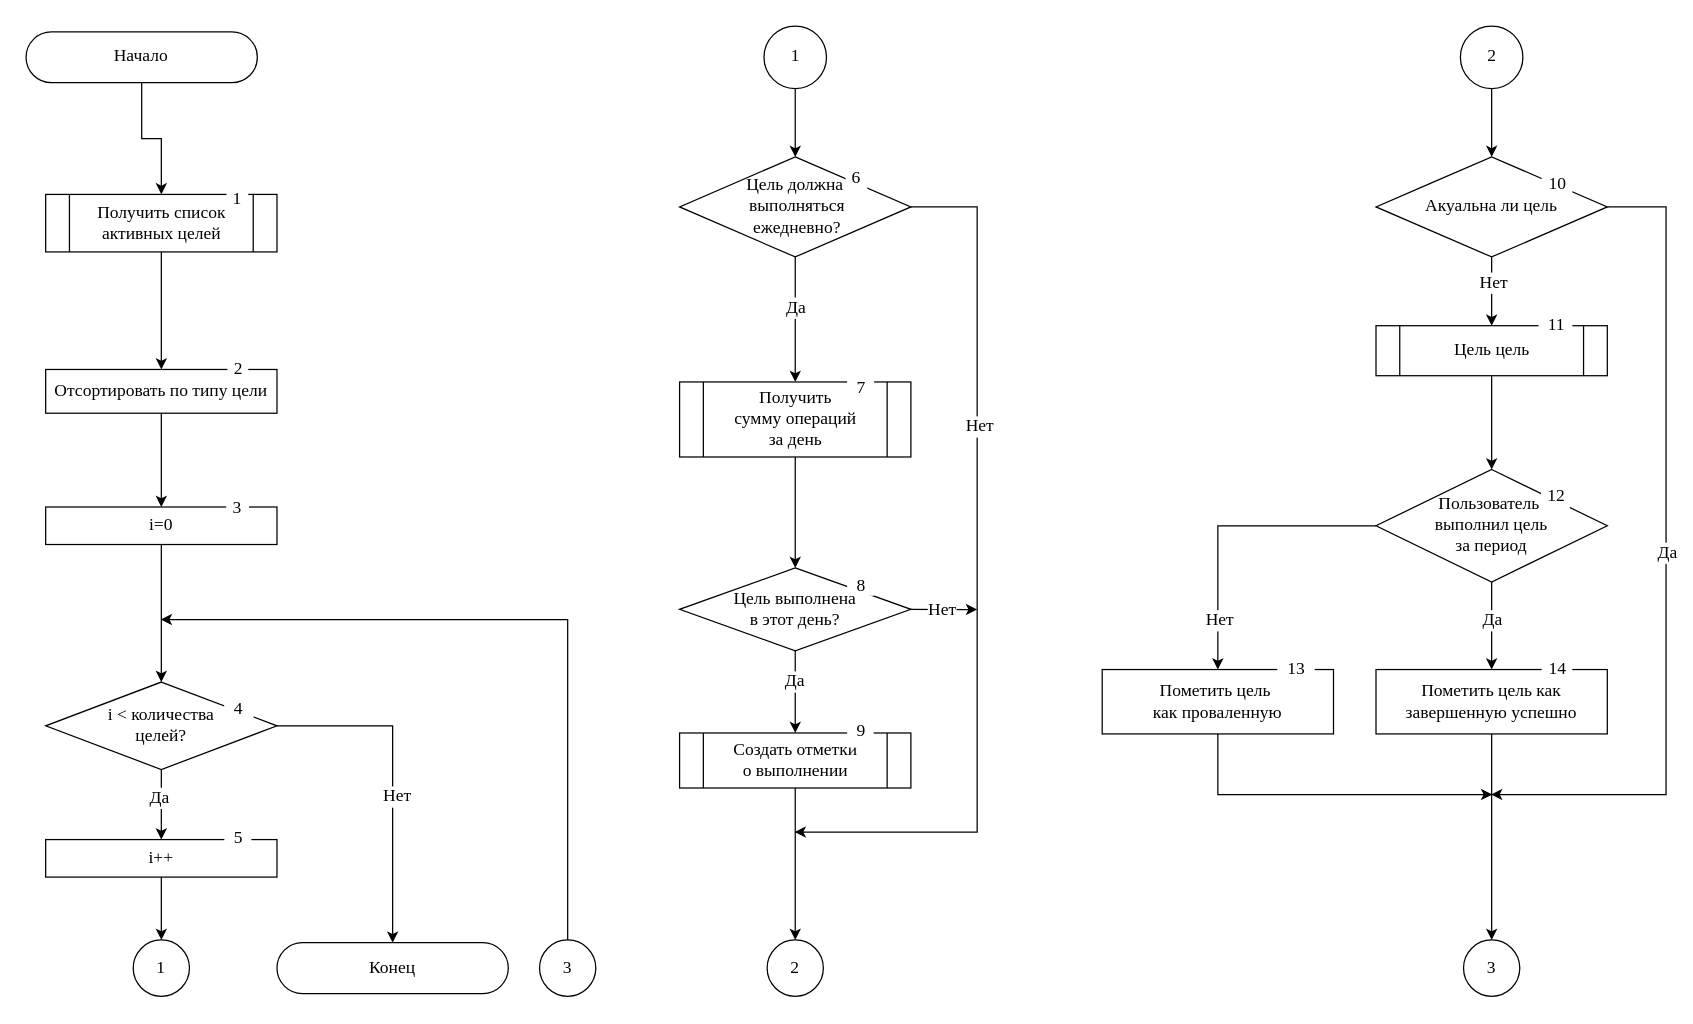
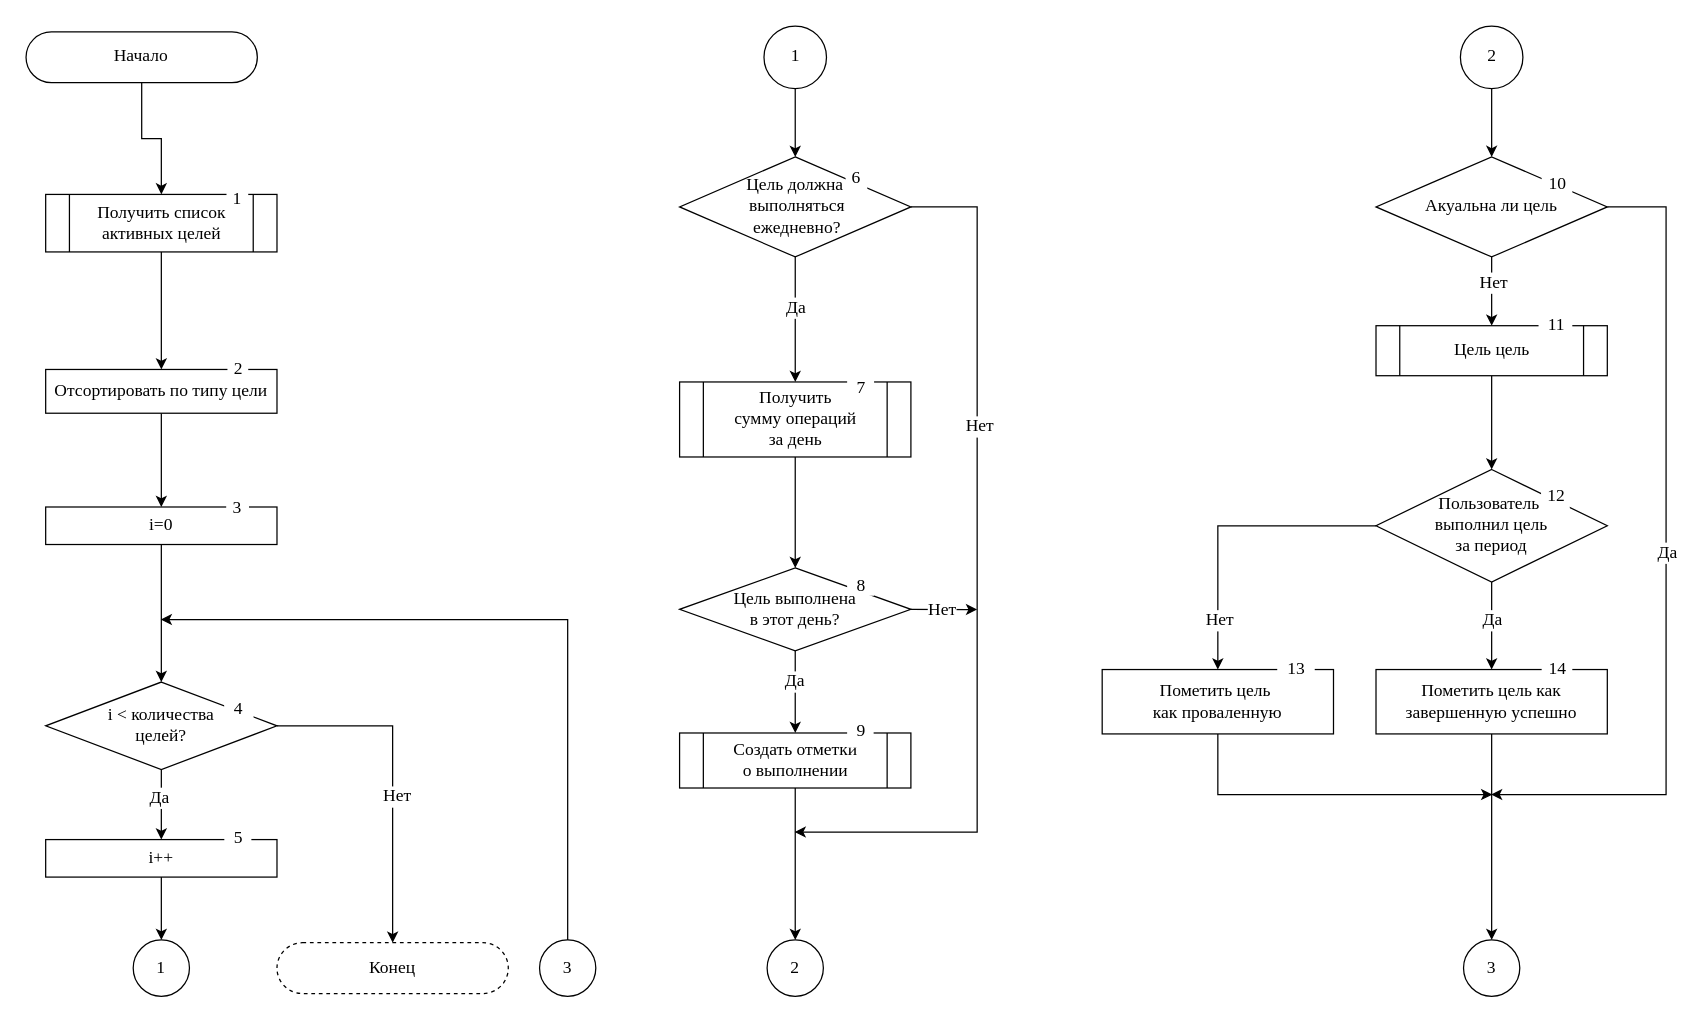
(393, 968) -> (393, 968)
